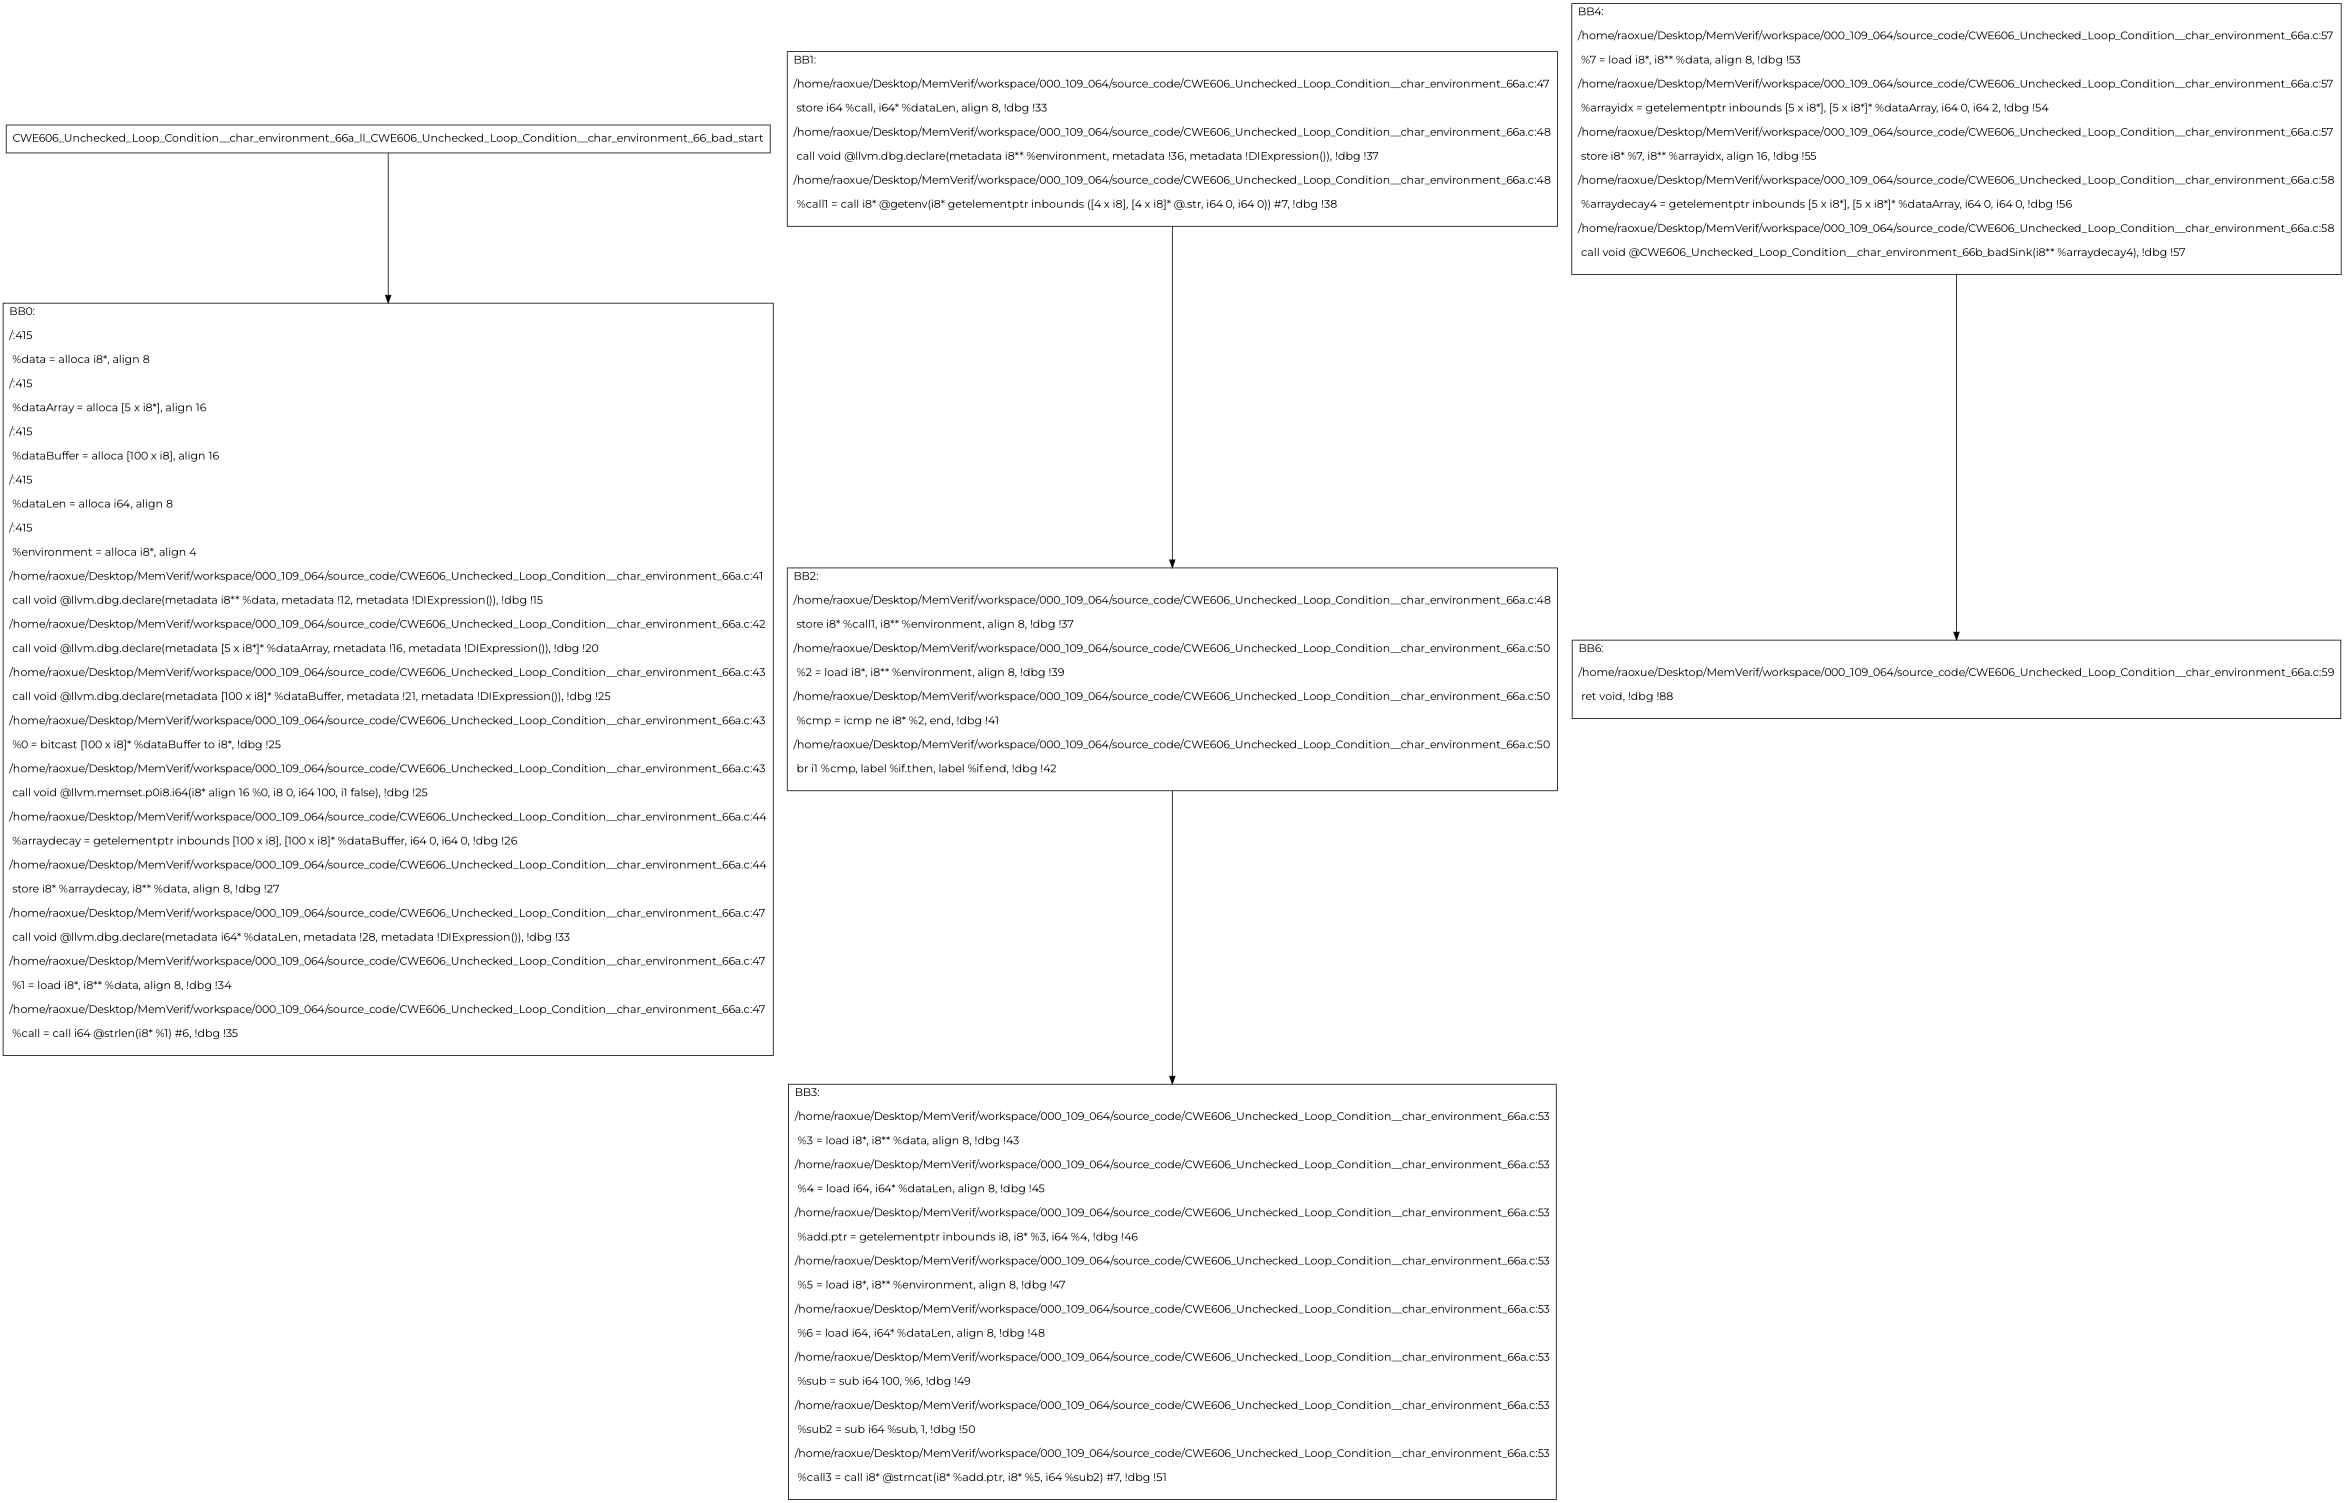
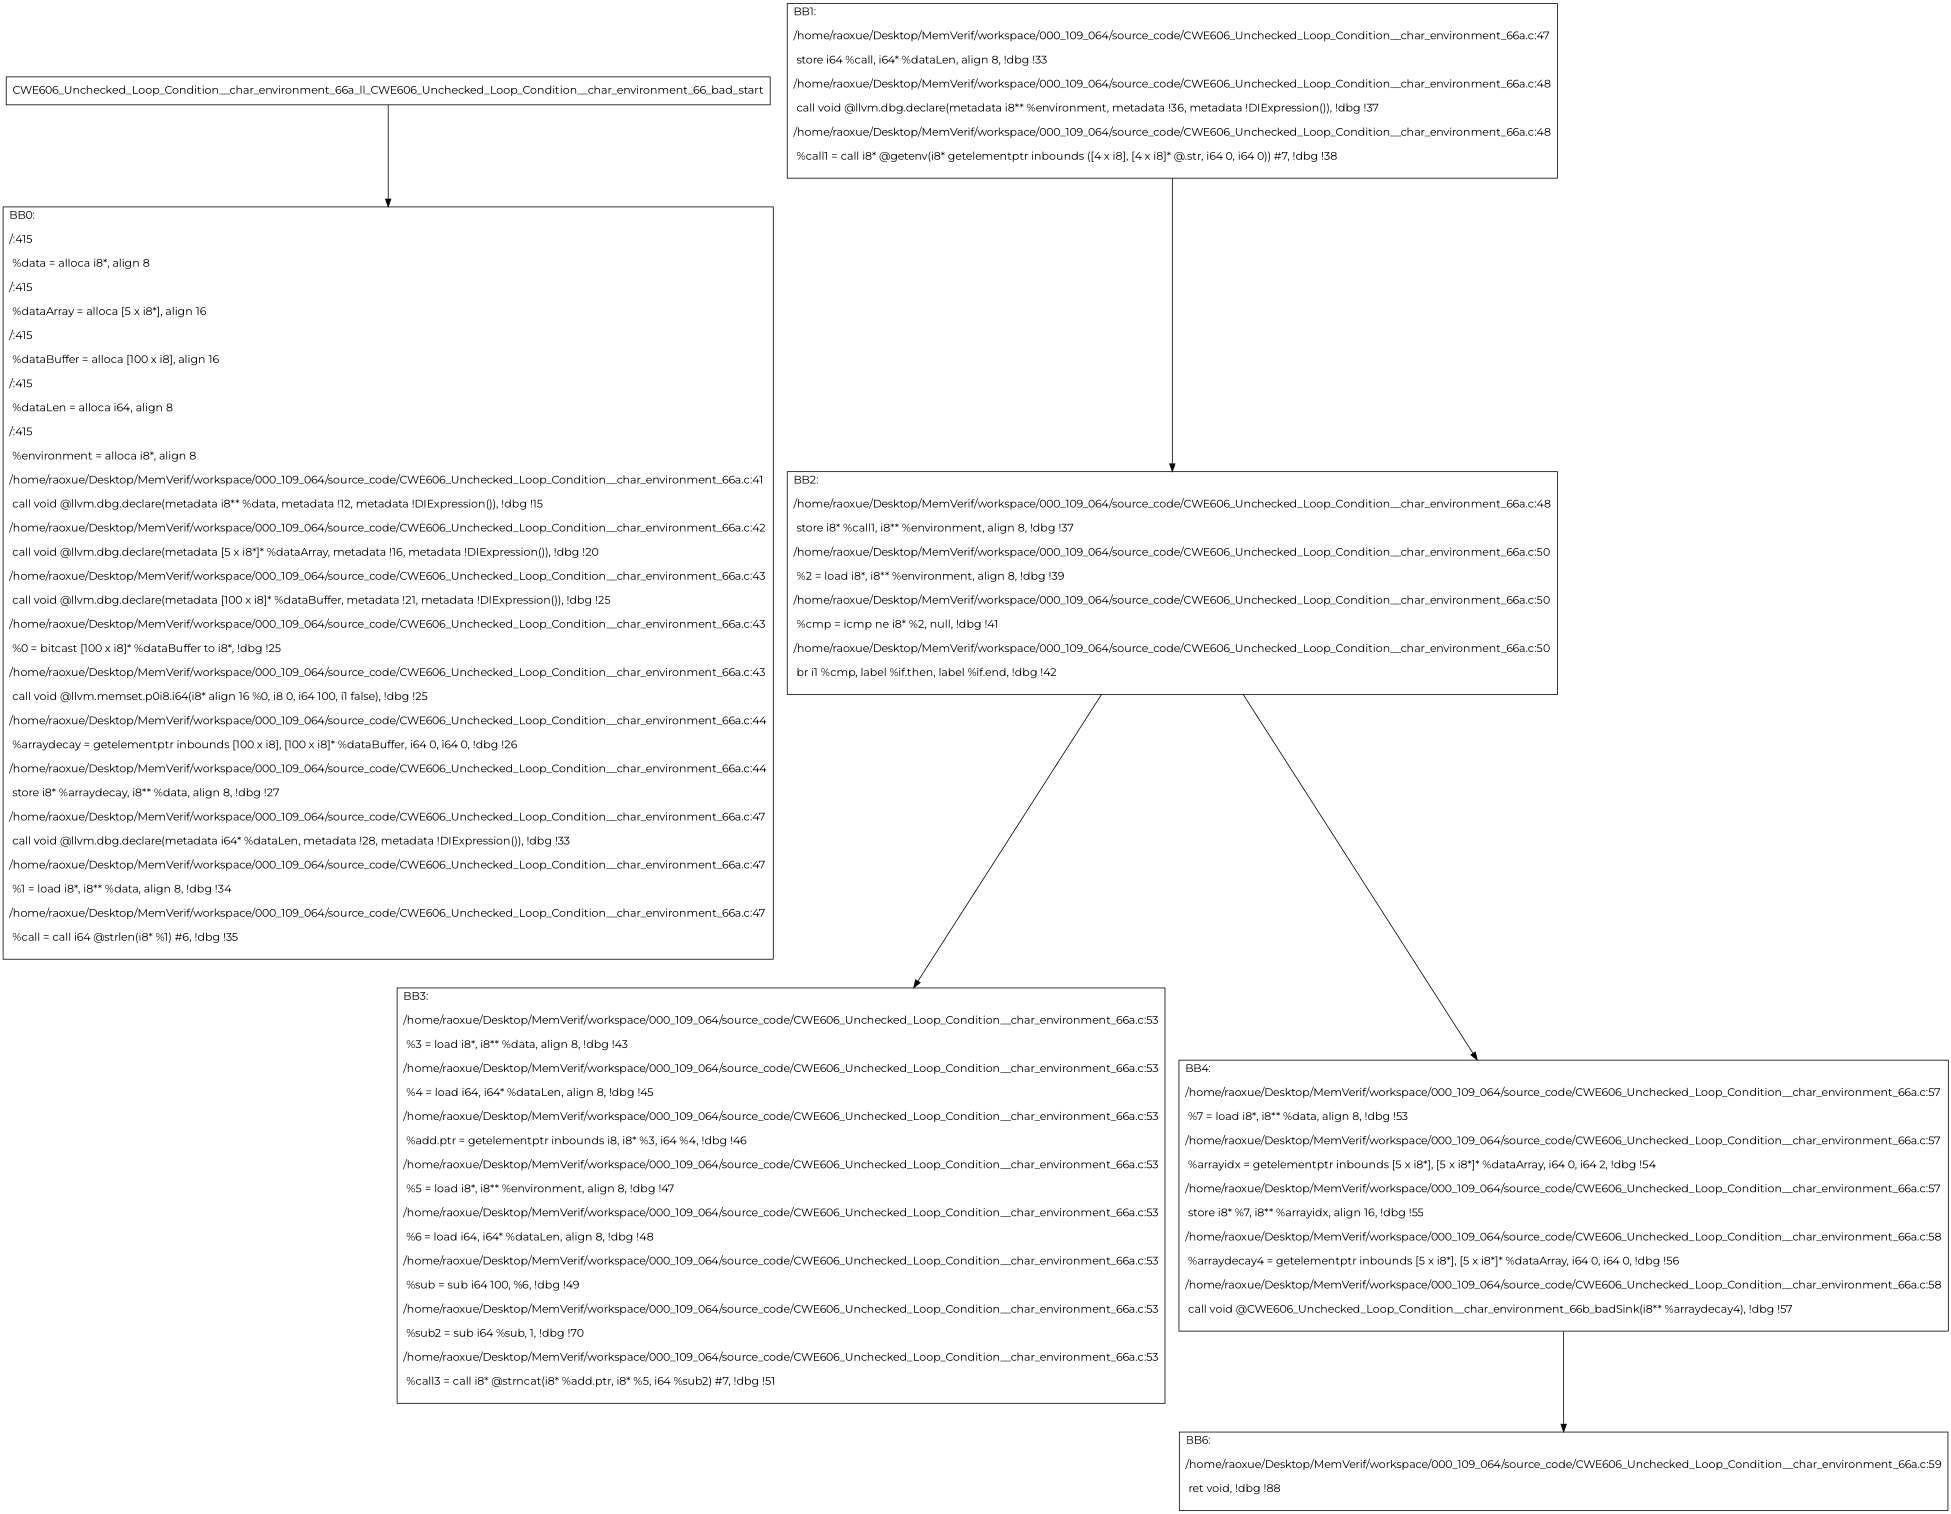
(103, 552) -> (103, 456)
(896, 721) -> (896, 625)
none -> (1358, 874)
(885, 1430) -> (494, 1333)
